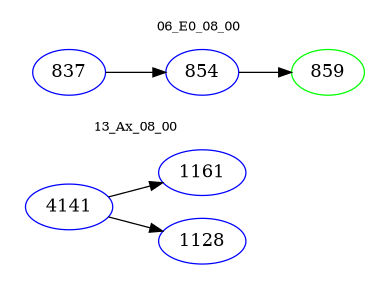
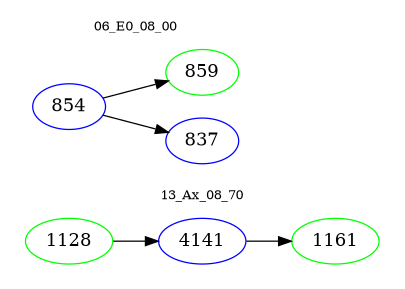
(129, 72) -> (129, 122)
(136, 128) -> (202, 196)
(202, 173) -> (335, 241)
(129, 222) -> (129, 241)
(202, 241) -> (69, 241)
